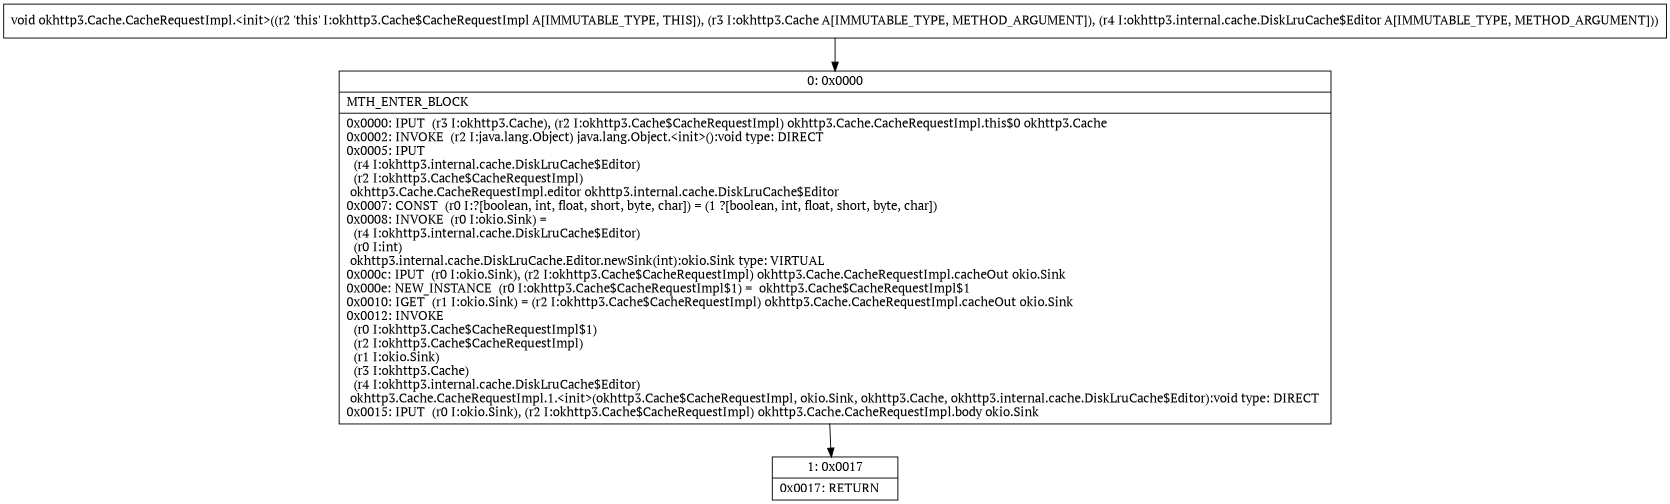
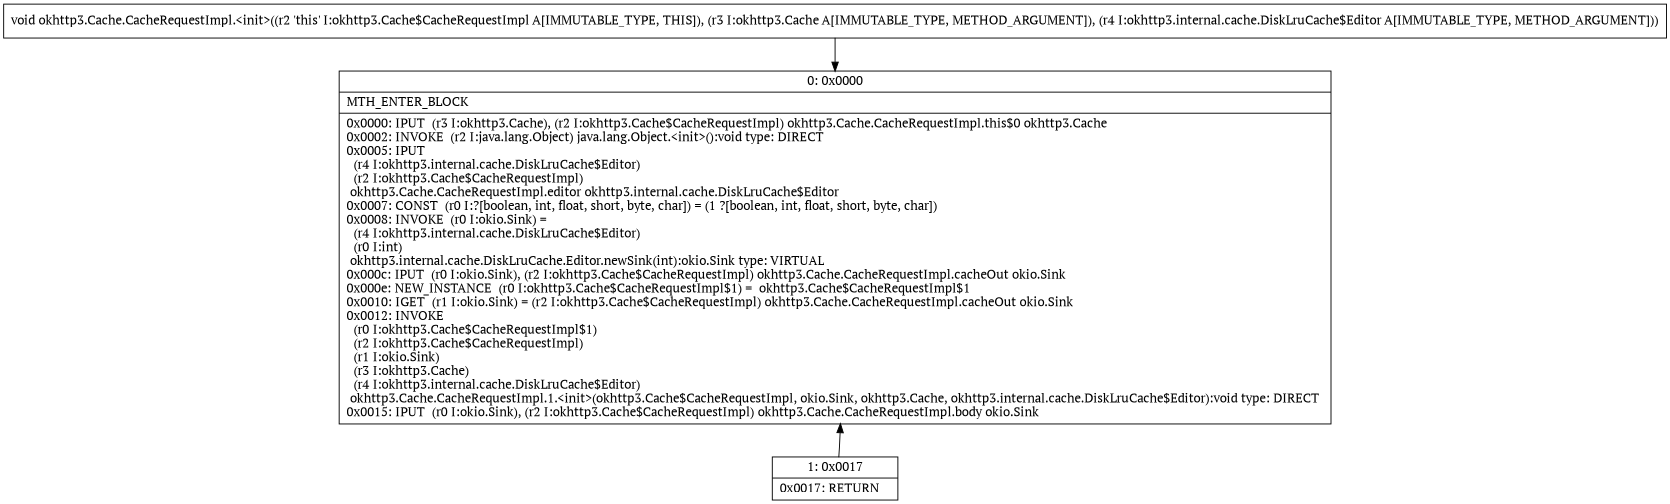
(830, 436) -> (840, 445)
